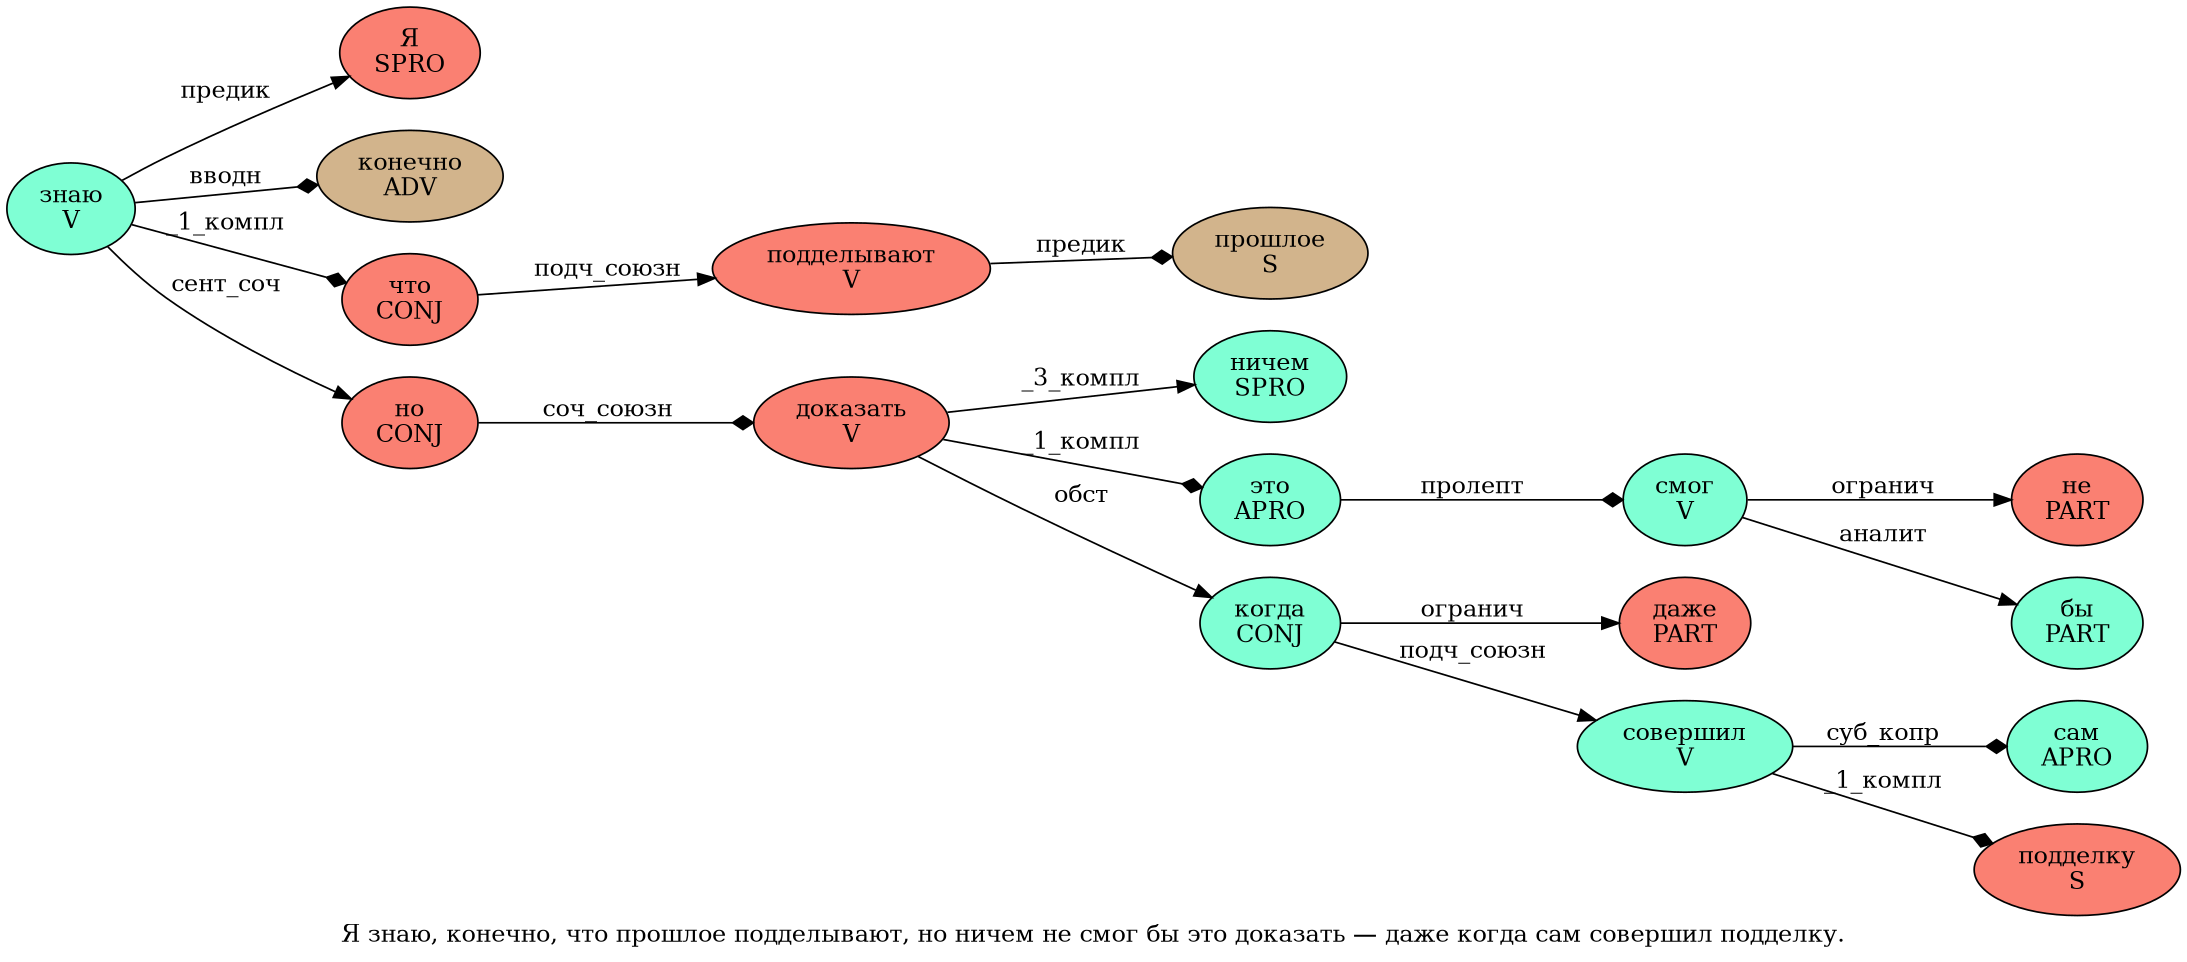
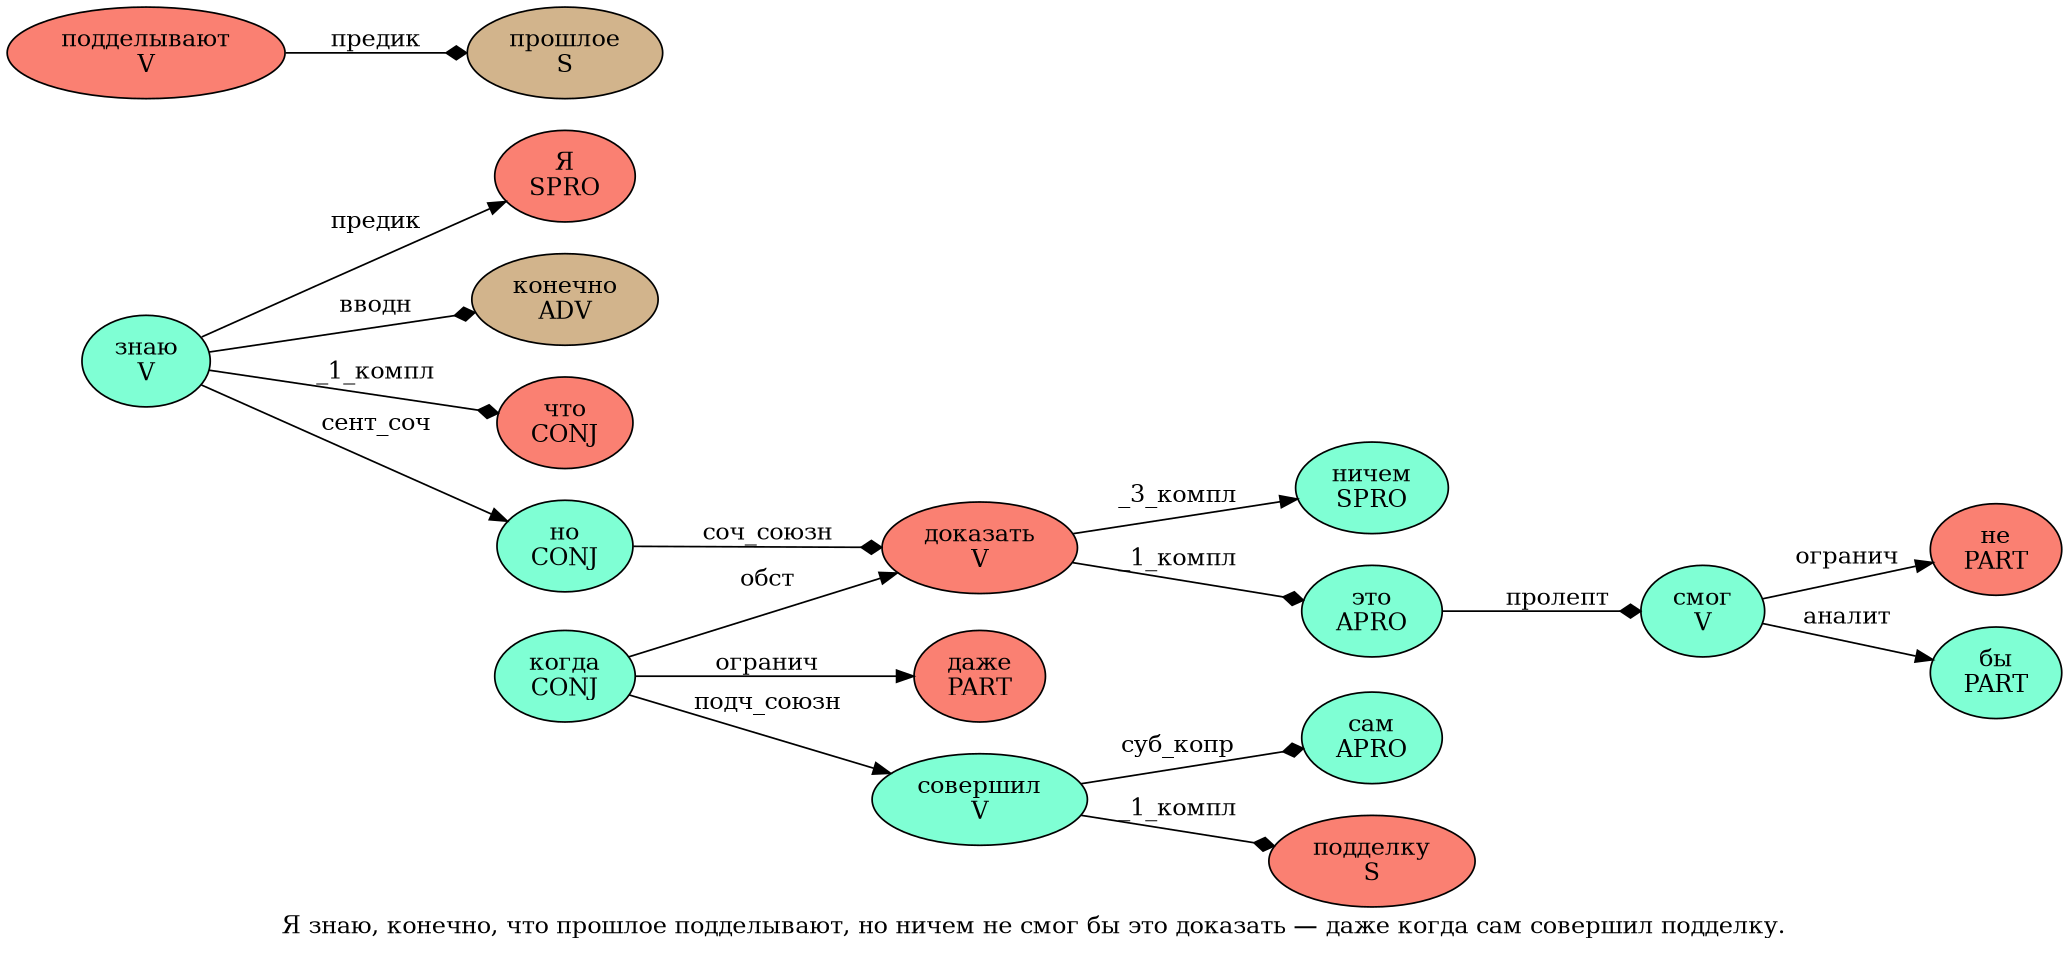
(588, 287) -> none
(410, 423) -> (565, 546)
(1056, 525) -> (755, 618)
